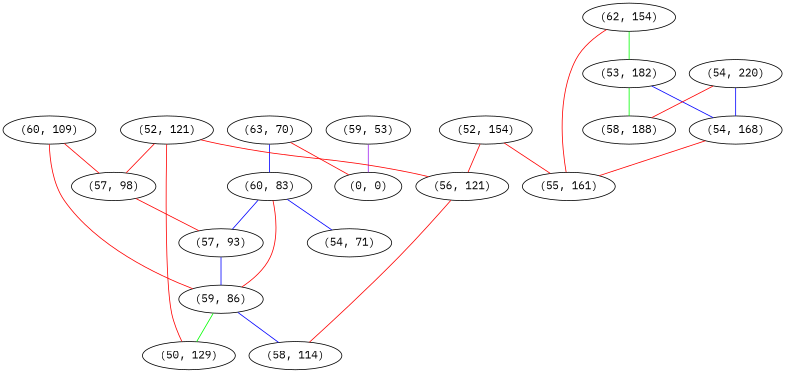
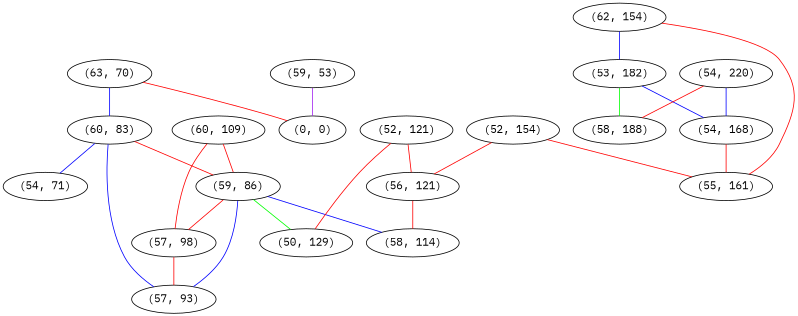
(629, 46) -> (620, 46)
(140, 158) -> (206, 215)
